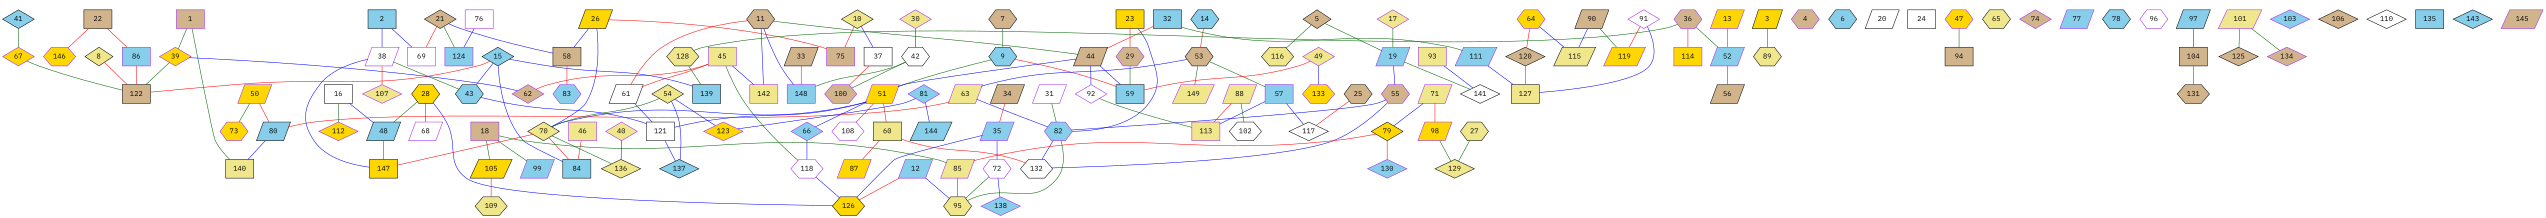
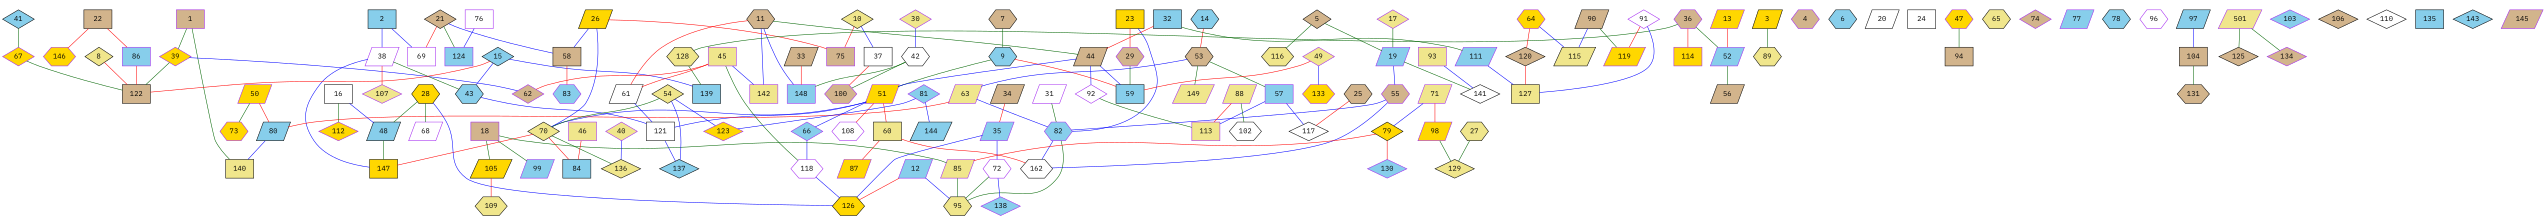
(2240, 19) -> (2240, 19)
(513, 126) -> none
(1037, 169) -> (1037, 169)
